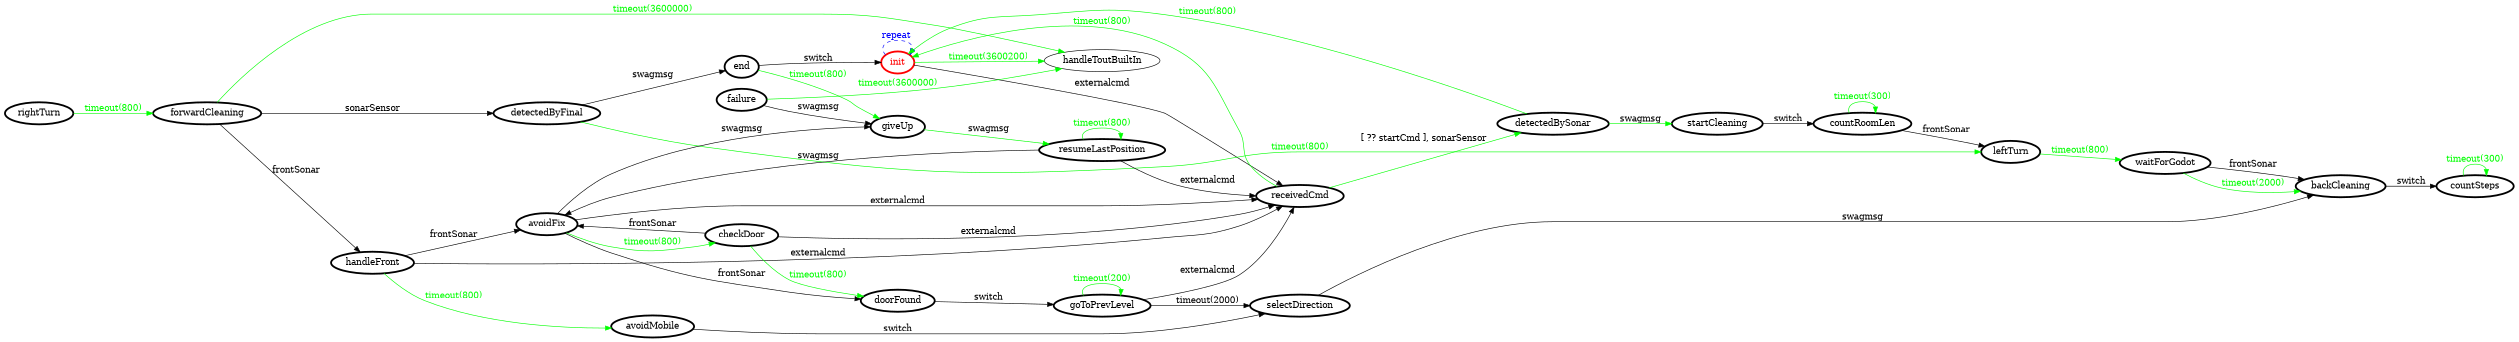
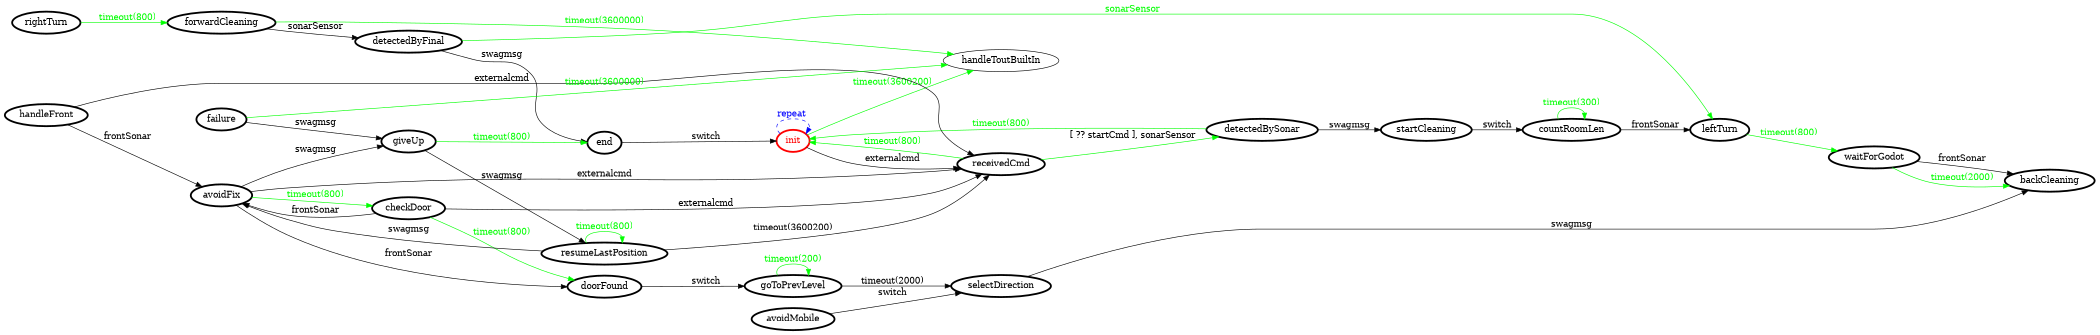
(818, 88) -> (508, 142)
(1637, 124) -> (1346, 130)
(983, 137) -> (502, 195)
(1300, 147) -> (1133, 9)
(1208, 180) -> (793, 228)
(288, 186) -> none
(2475, 186) -> none
(1231, 279) -> none
(489, 318) -> none
